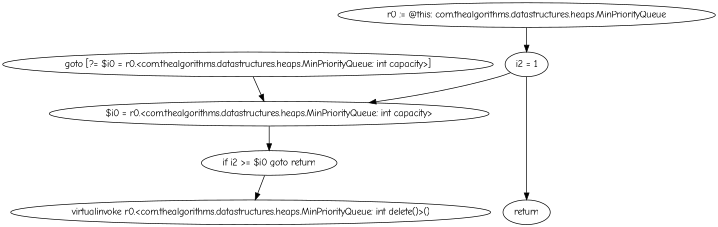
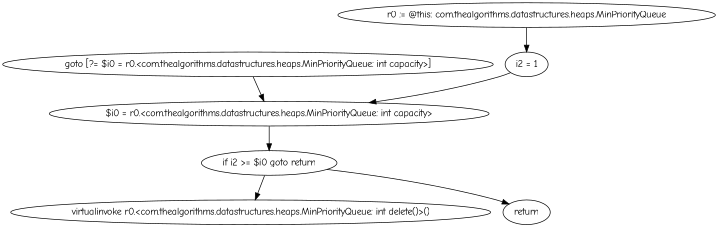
(527, 135) -> (415, 182)
